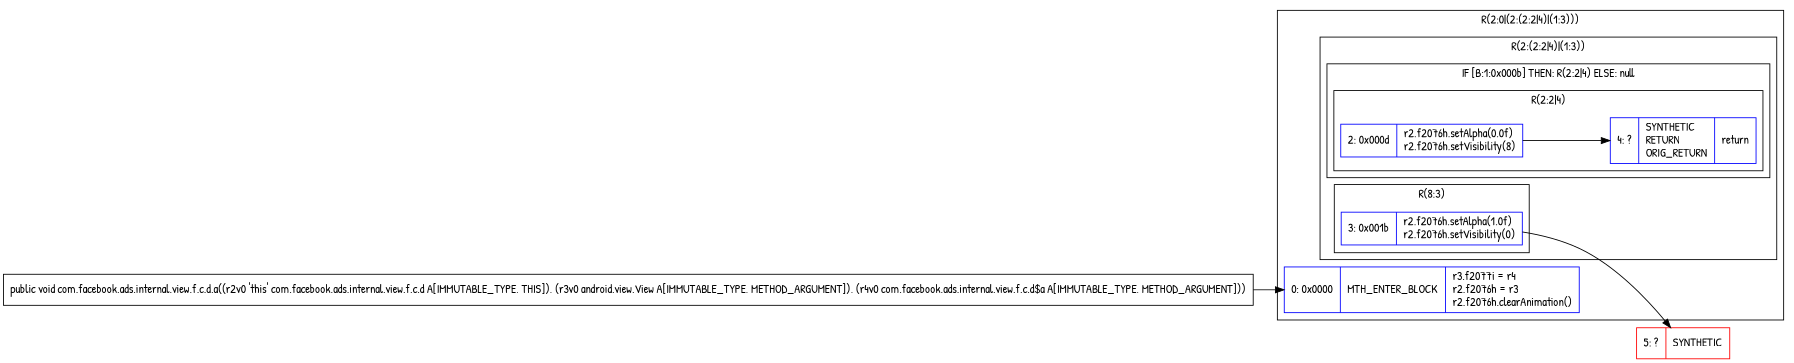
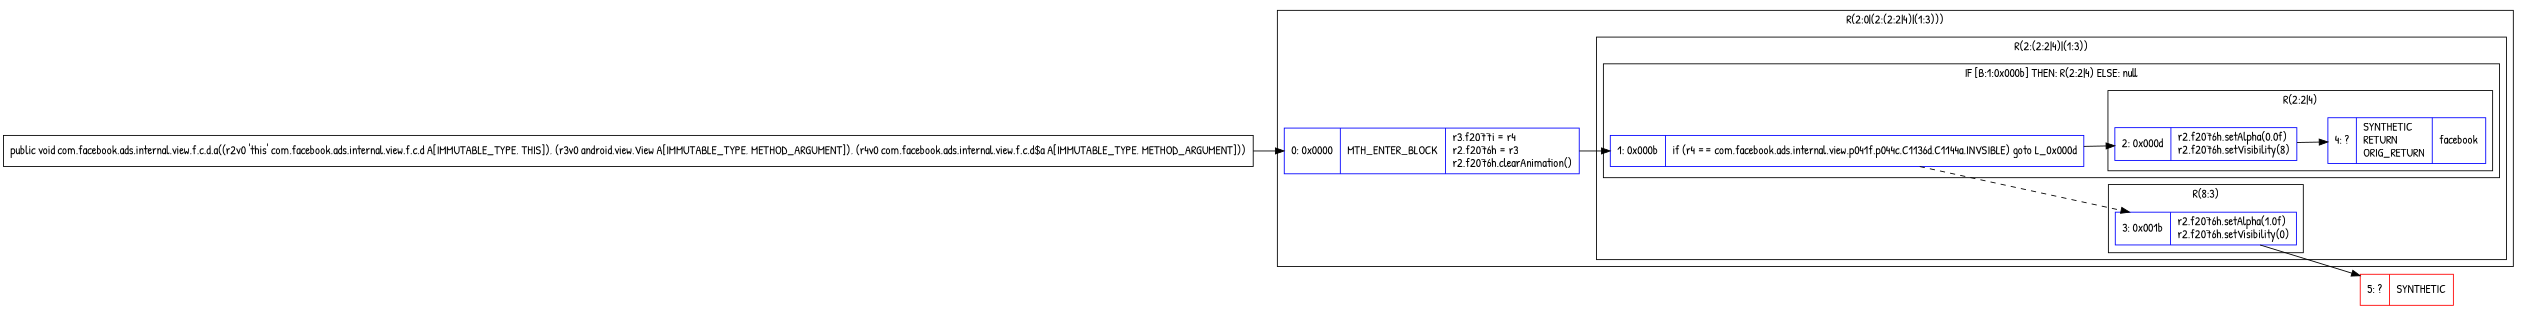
(1735, 140) -> (2459, 140)
none -> (1847, 151)
